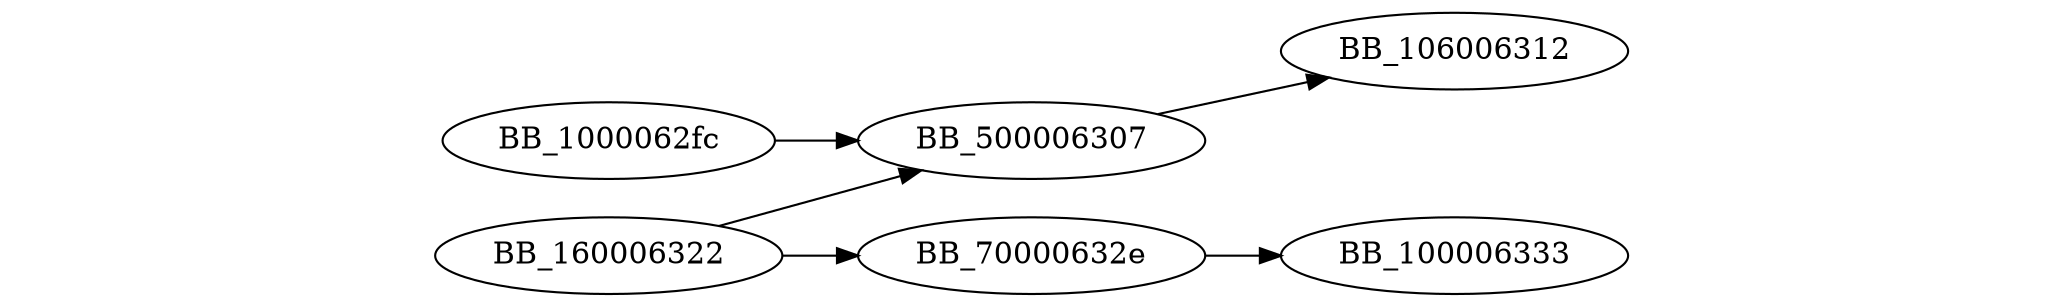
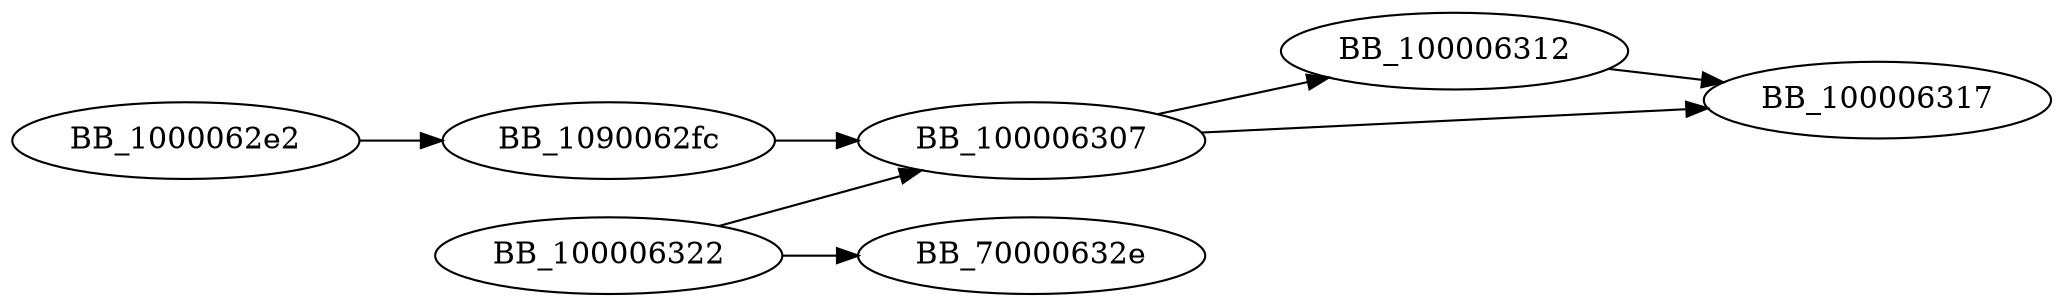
(1455, 51) -> (1455, 51)
none -> (1877, 100)
none -> (186, 141)
(609, 141) -> (609, 141)
(1032, 141) -> (1032, 141)
(609, 256) -> (609, 256)
(1455, 256) -> none
